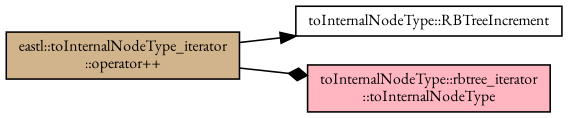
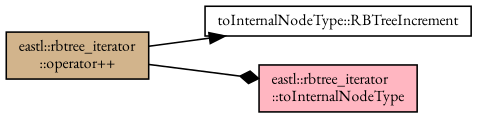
(123, 56) -> (77, 56)
(429, 88) -> (338, 88)
